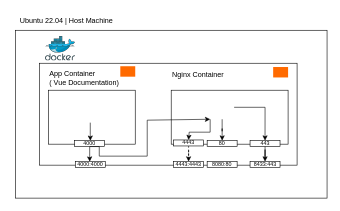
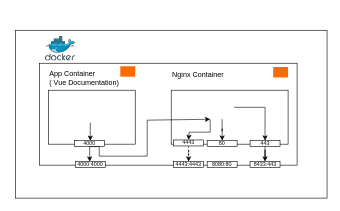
(66, 21) -> none
